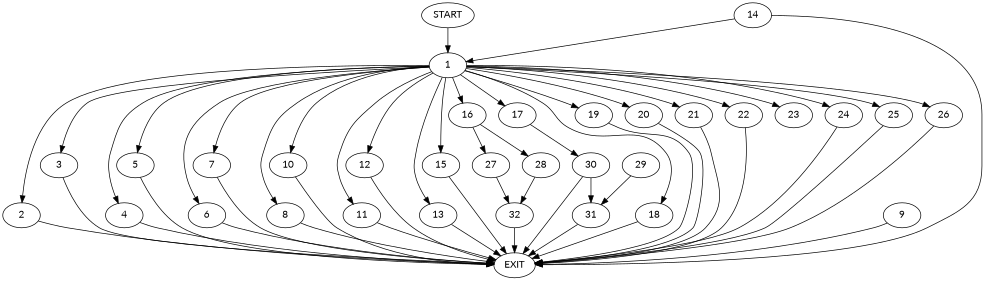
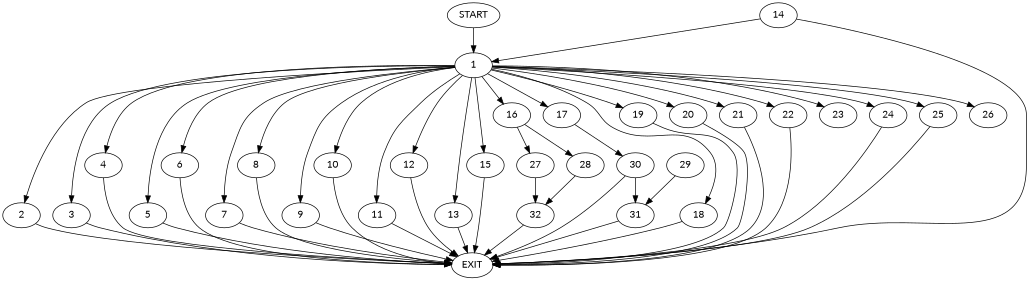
none -> (348, 99)
(754, 237) -> none
